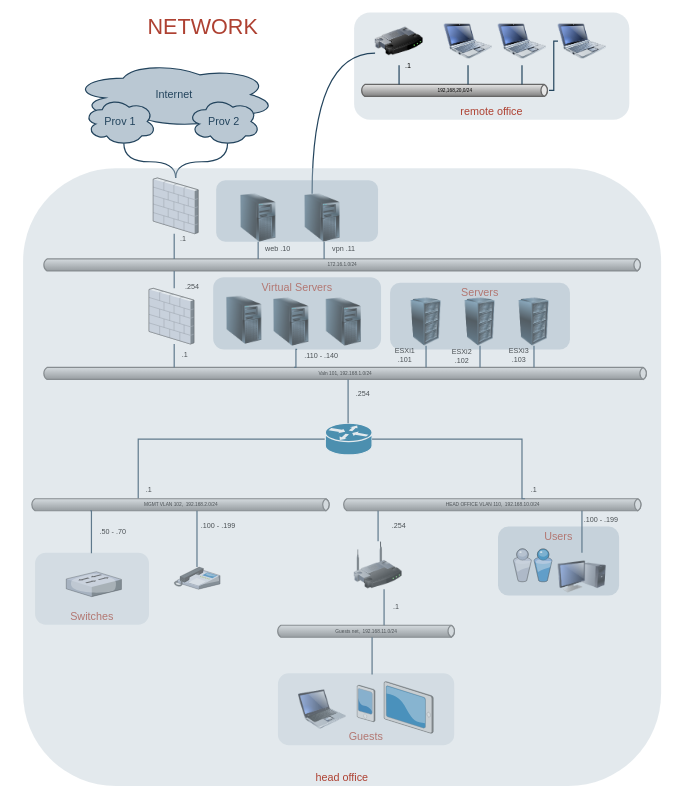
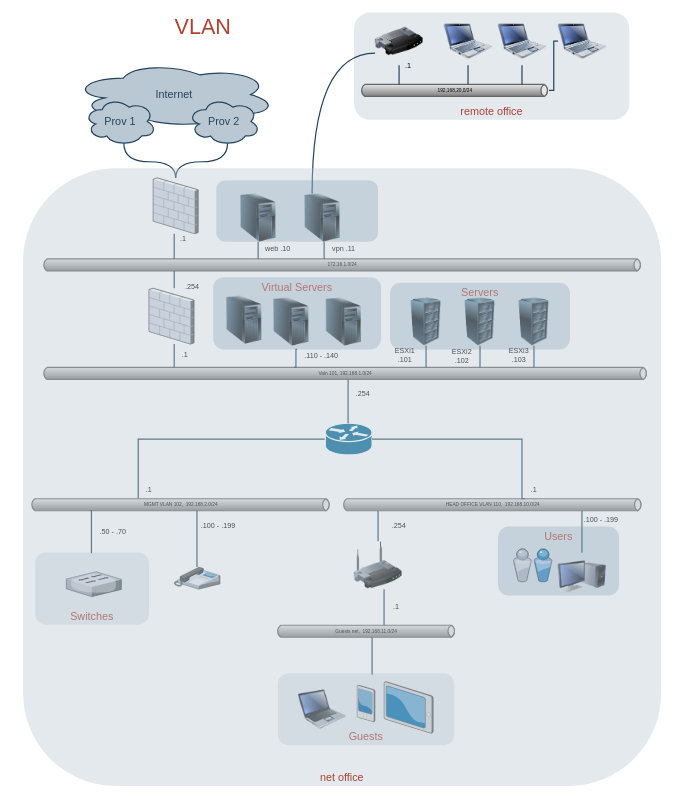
(203, 26) -> (203, 26)
(342, 778) -> (342, 778)
